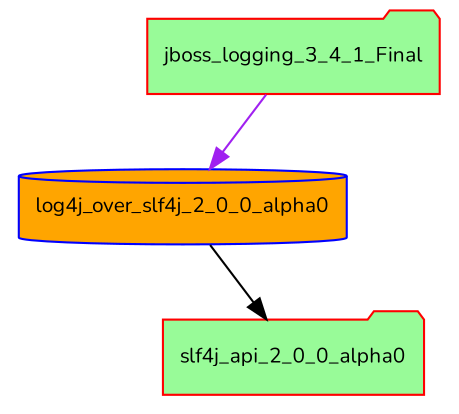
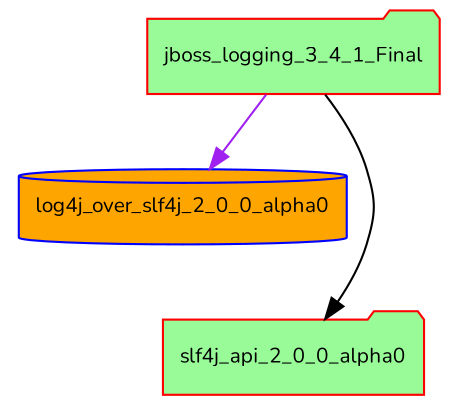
(232, 274) -> (373, 196)
